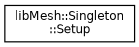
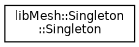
(70, 24) -> (70, 24)
